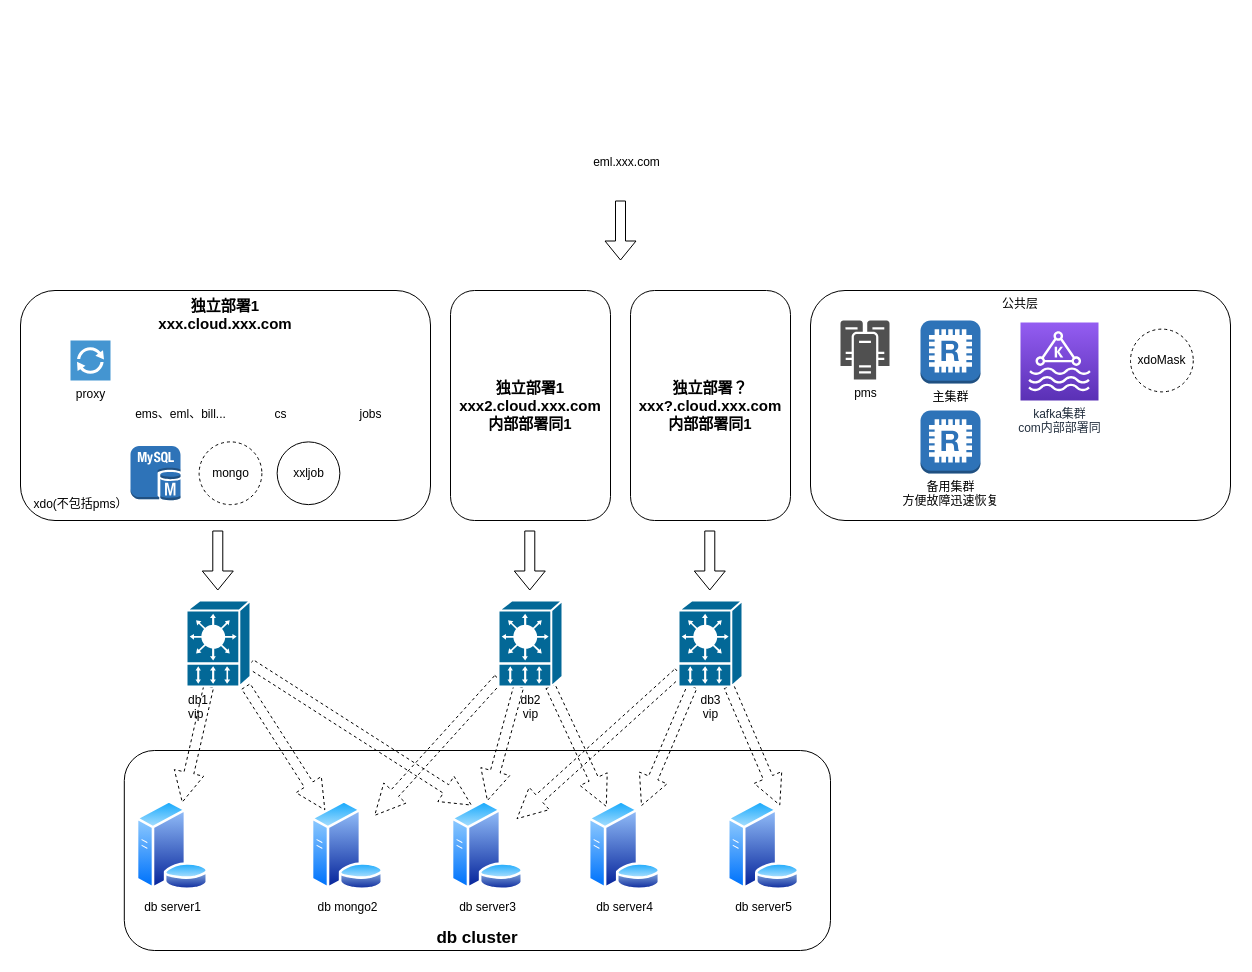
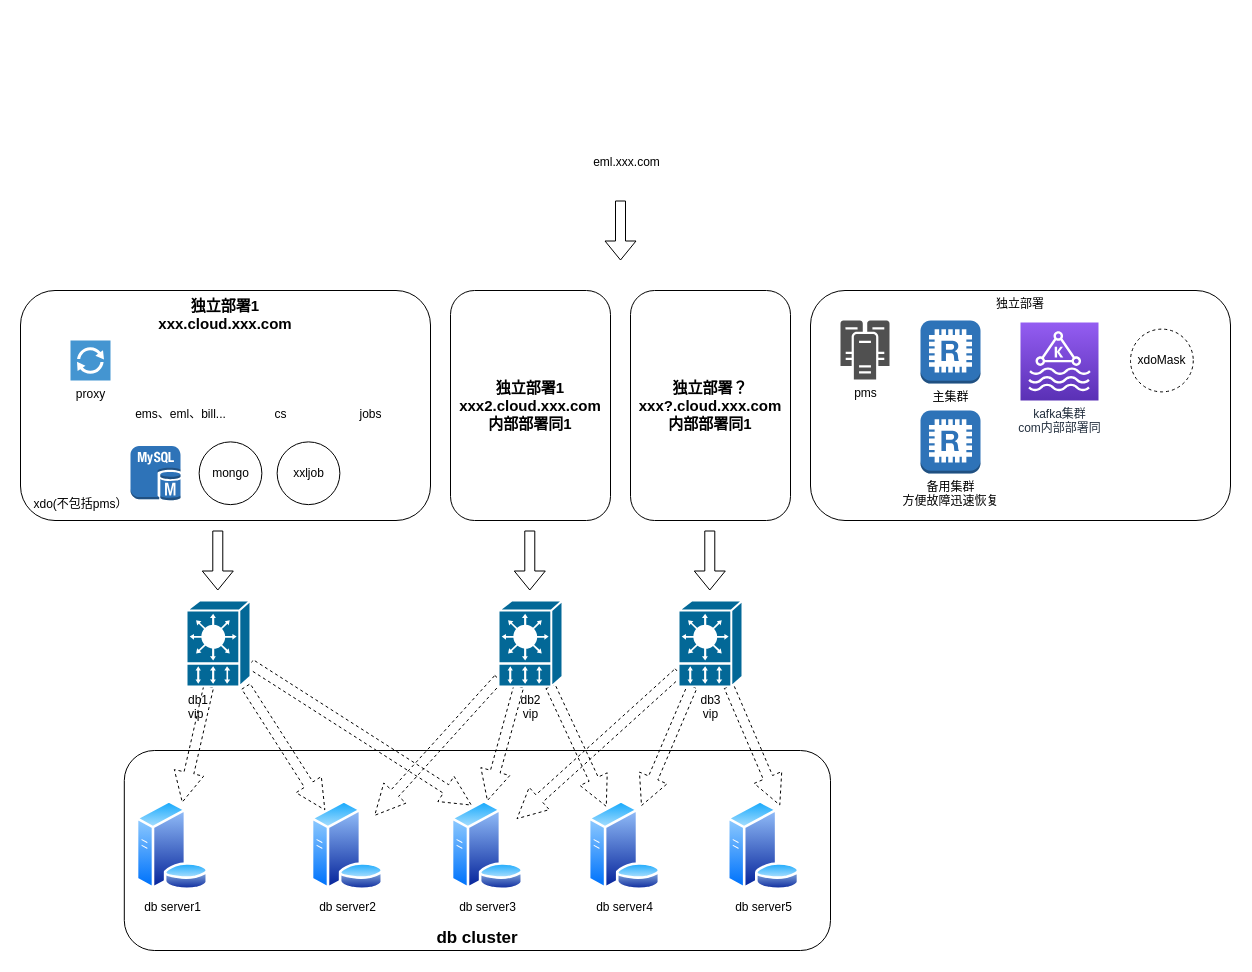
(1021, 305) -> (1021, 305)
(231, 473) -> (231, 473)
(348, 908) -> (348, 908)
